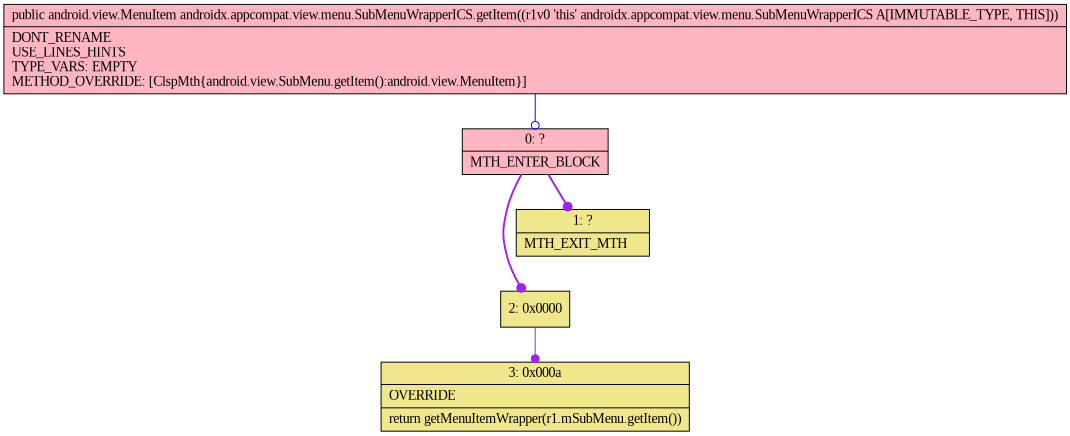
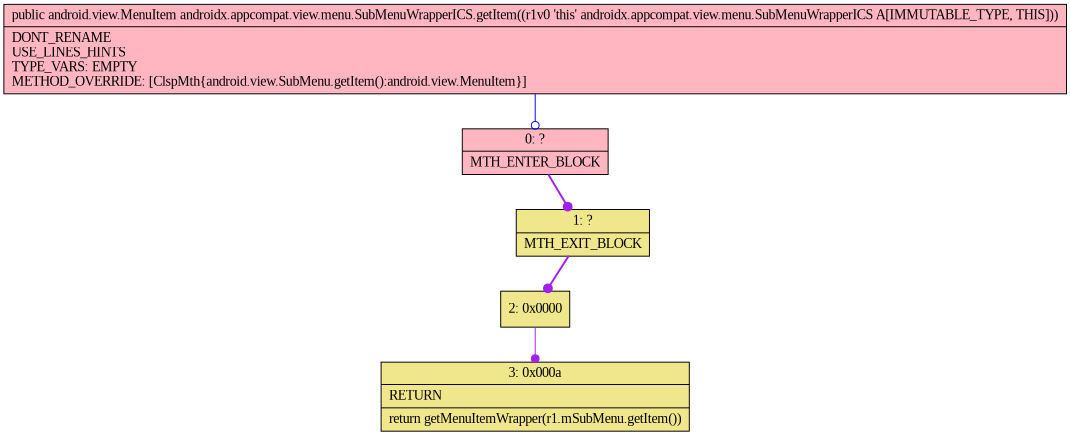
(504, 229) -> (559, 270)
(576, 244) -> (583, 244)
(422, 396) -> (416, 396)
